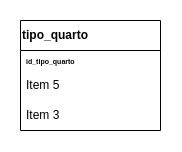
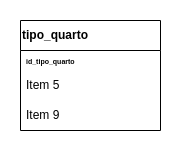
(45, 116) -> (45, 116)
